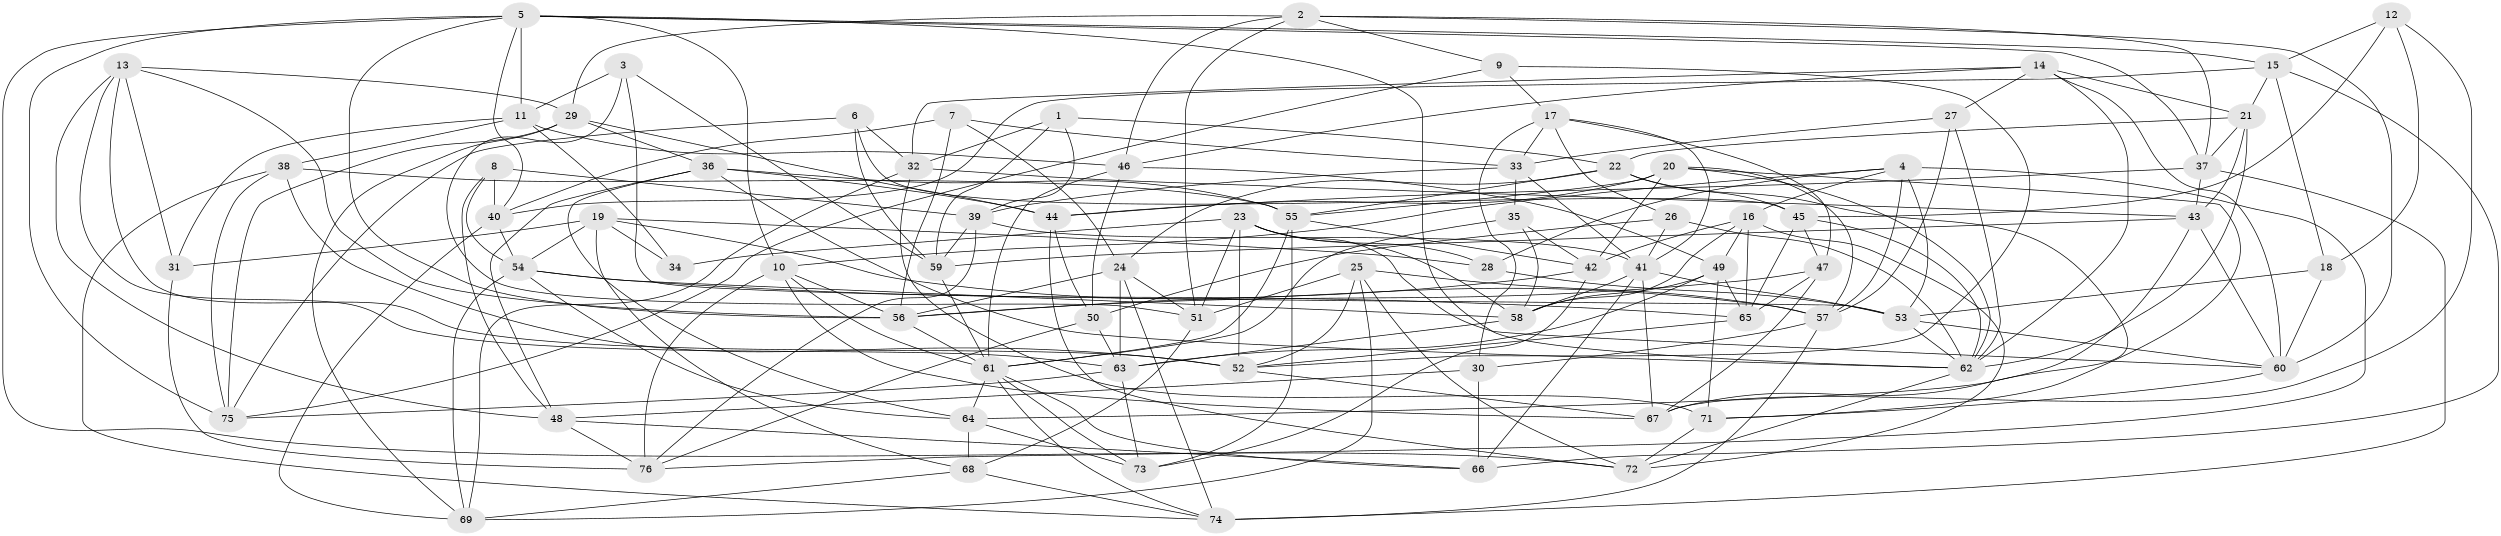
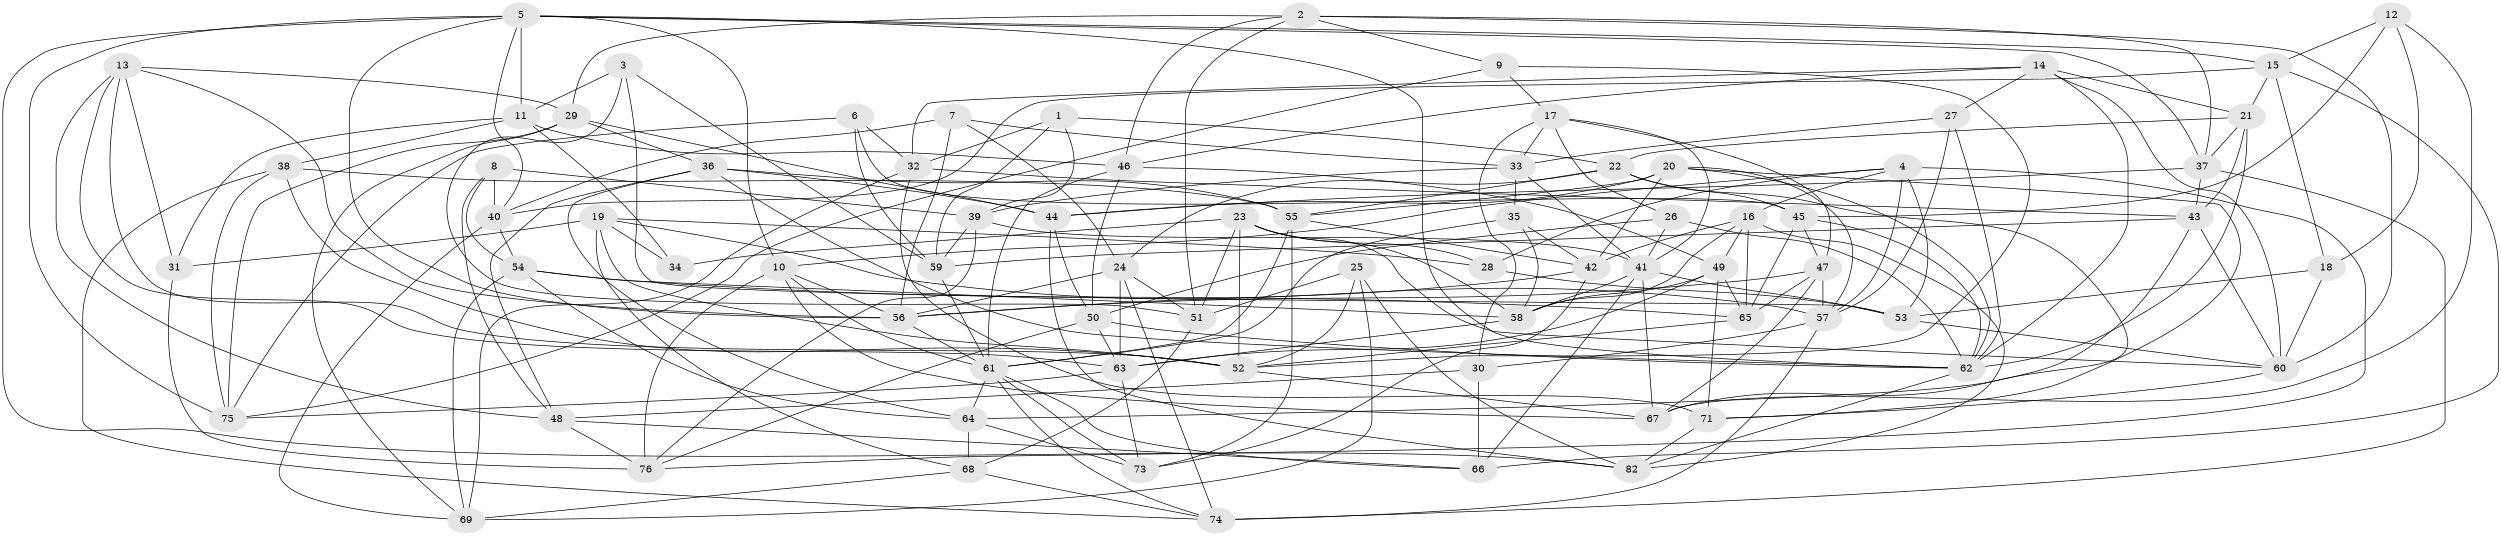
(558, 243) -> (892, 334)
(1591, 289) -> (1823, 293)
(1934, 344) -> (1529, 356)
(1632, 470) -> (1632, 470)
